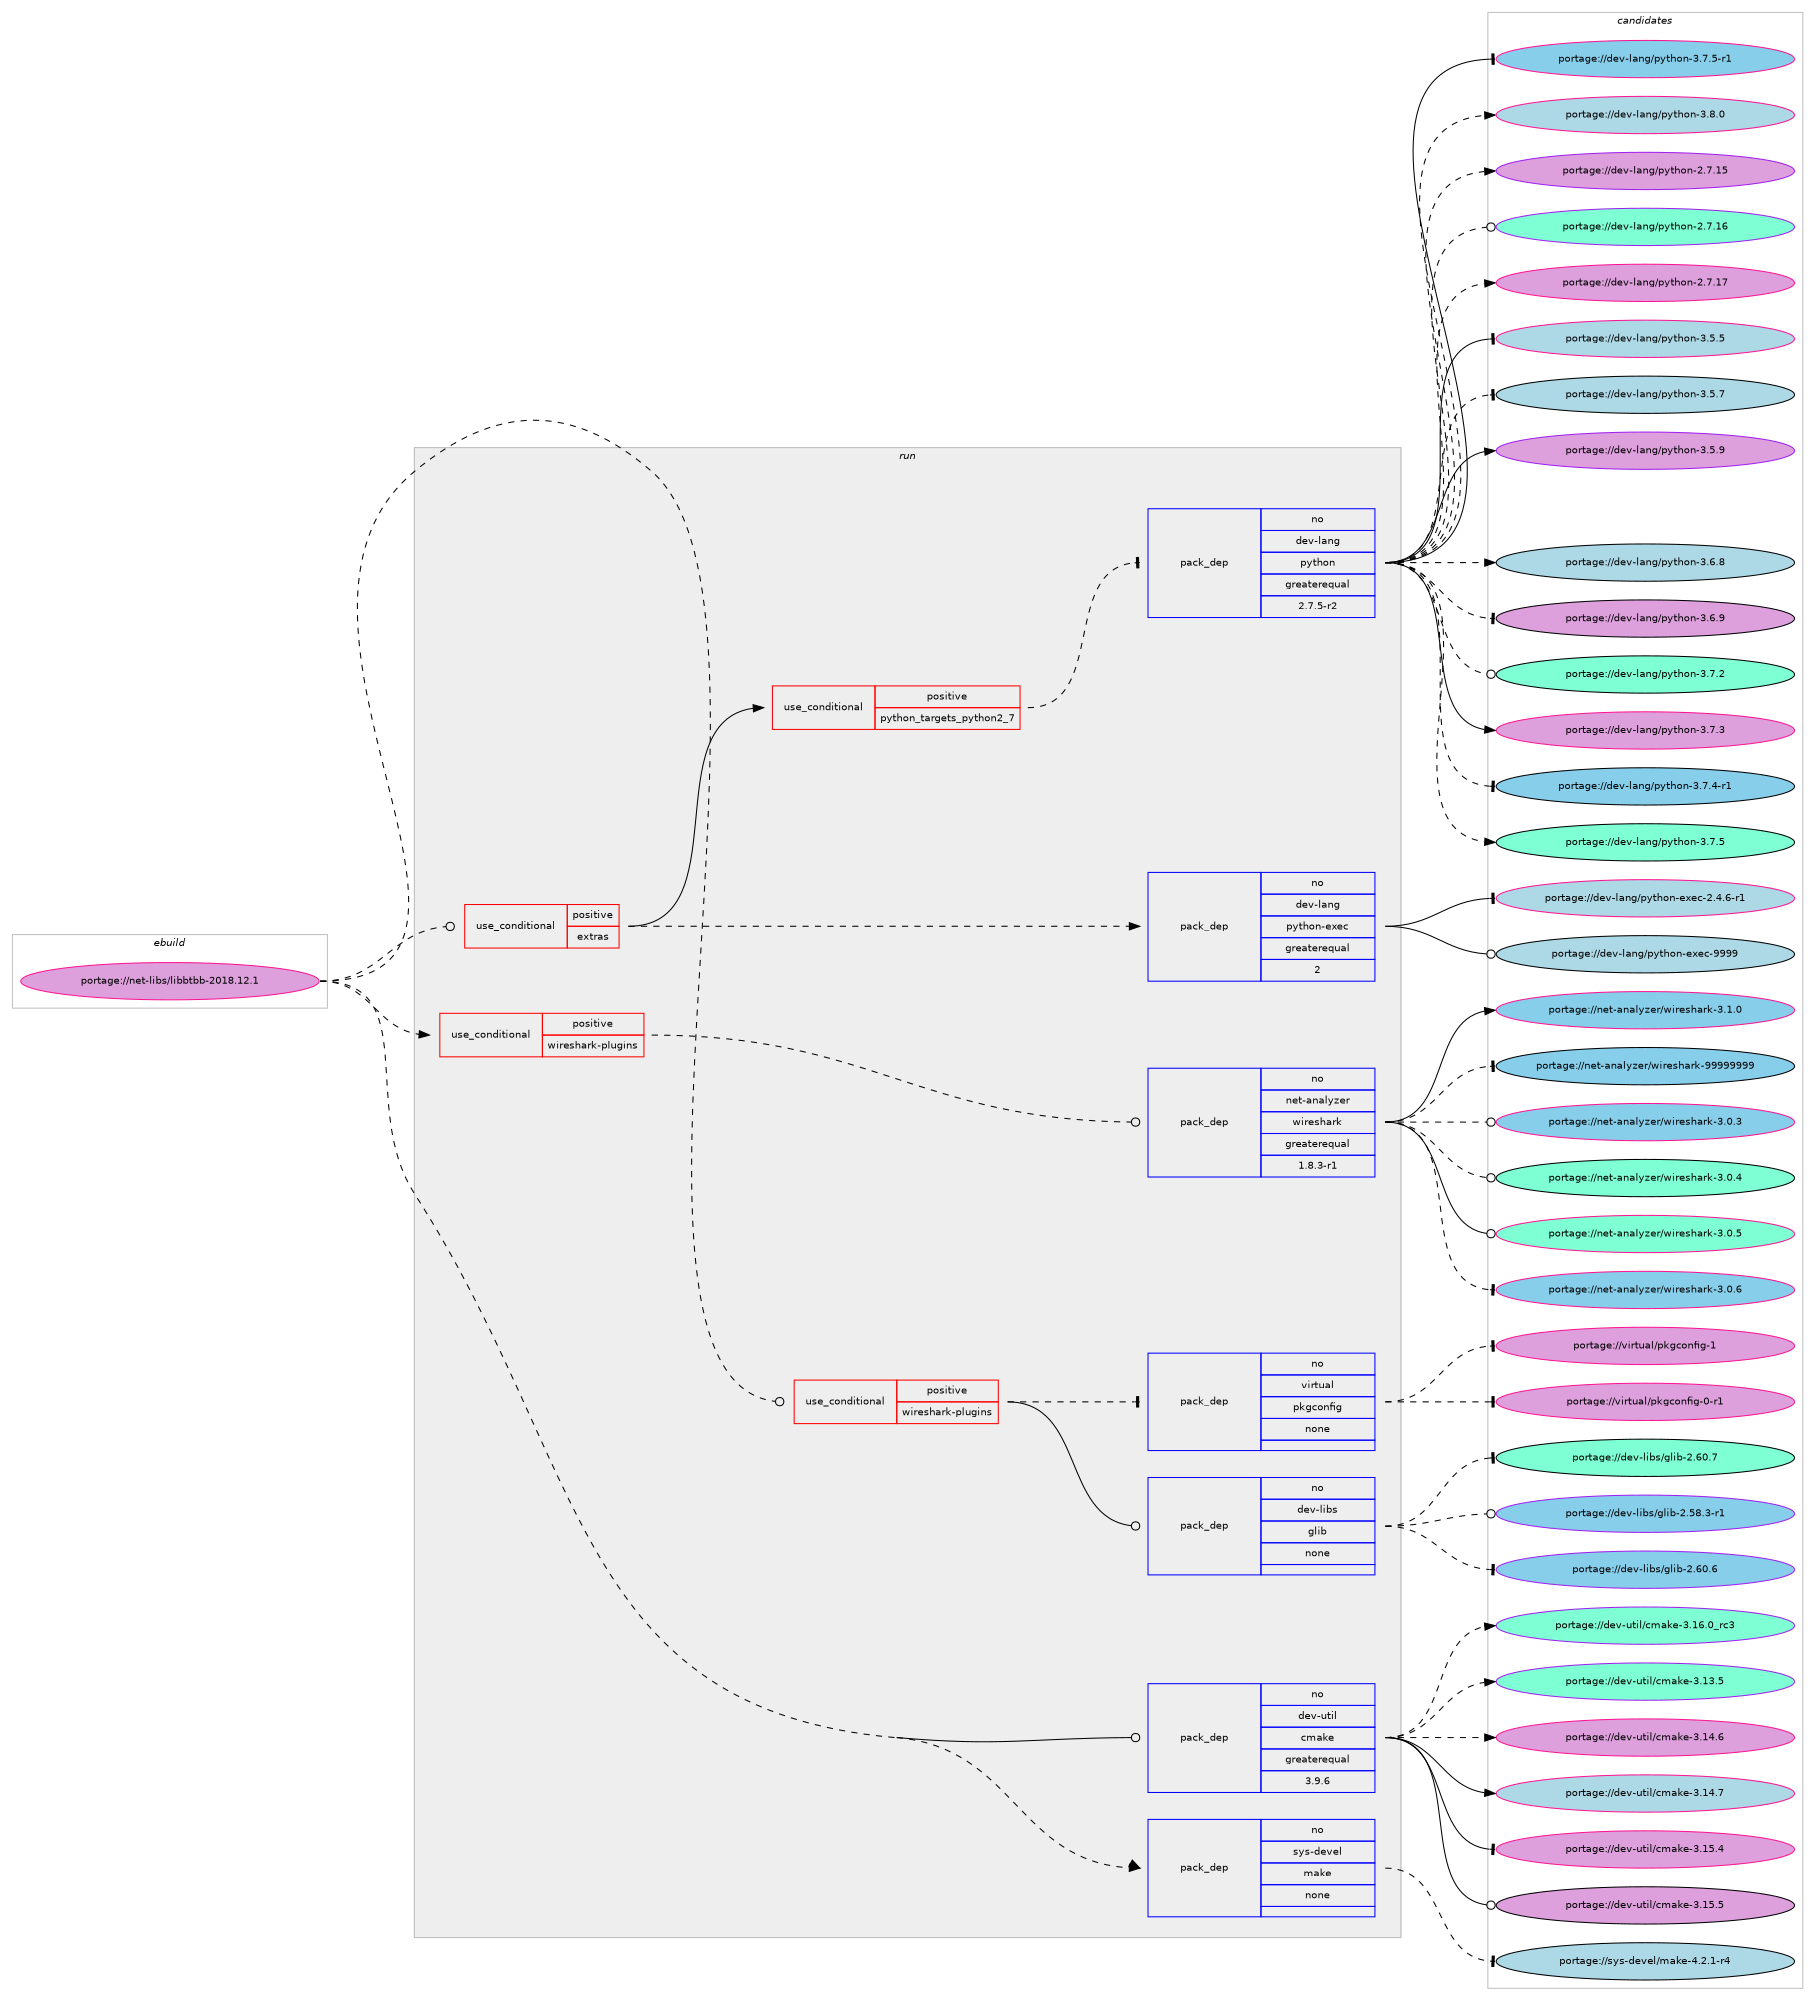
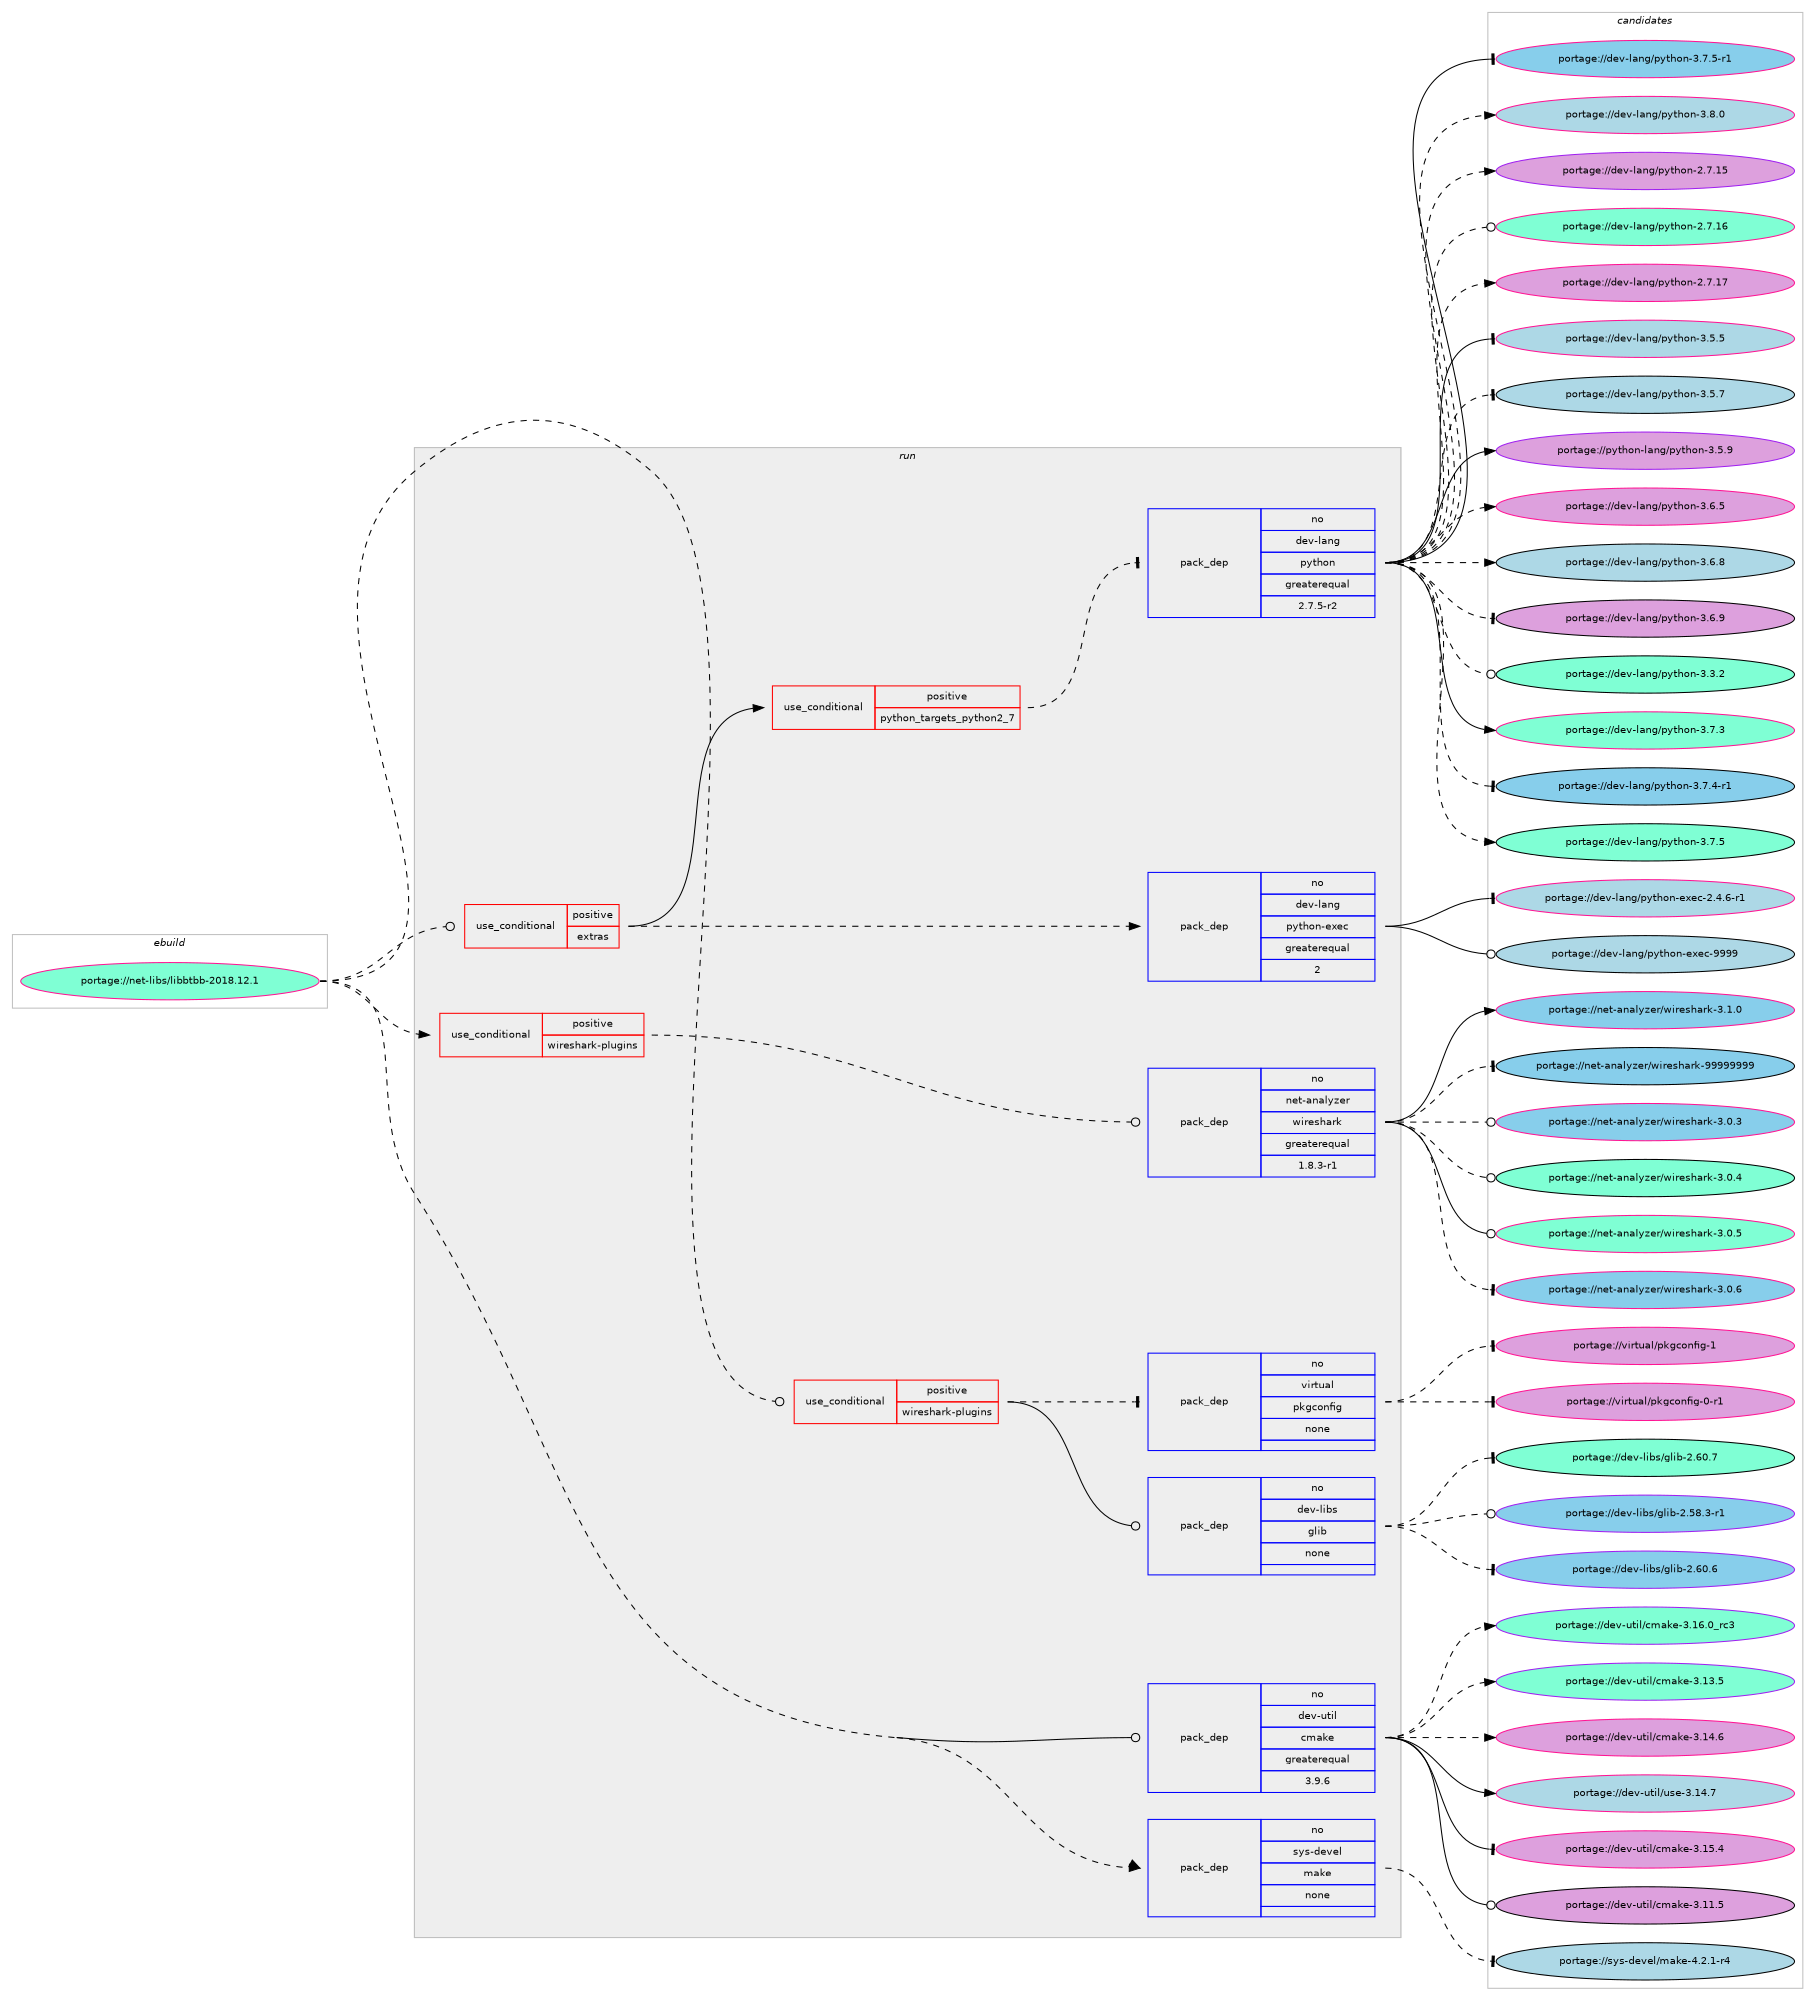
(1645, 227) -> (1645, 227)
(1645, 451) -> (1645, 451)
none -> (1645, 507)
(1645, 675) -> (1645, 675)
(1645, 730) -> (1645, 730)
(170, 981) -> (170, 981)
(1645, 1794) -> (1645, 1794)
(1645, 1905) -> (1645, 1905)
